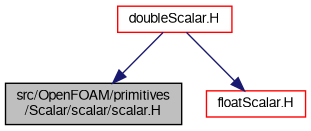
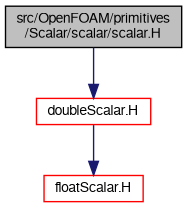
(143, 53) -> (94, 66)
